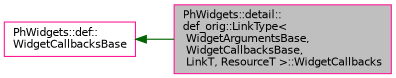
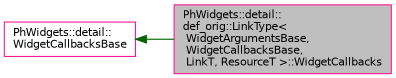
(70, 39) -> (70, 39)
